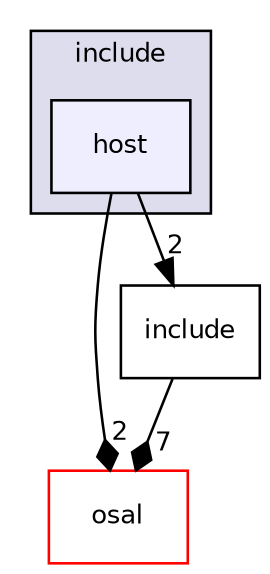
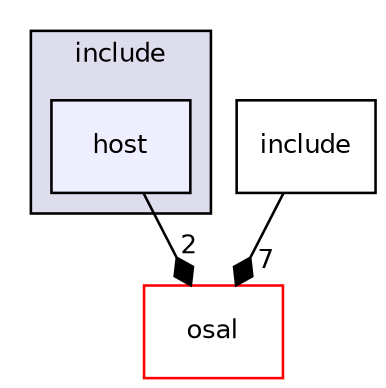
(152, 229) -> none
